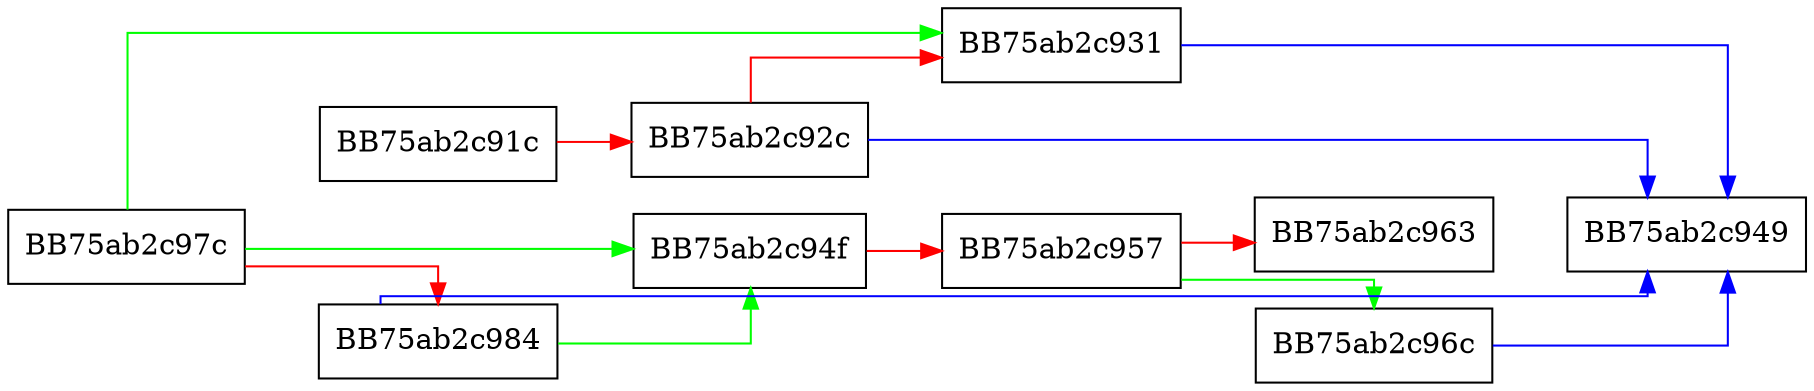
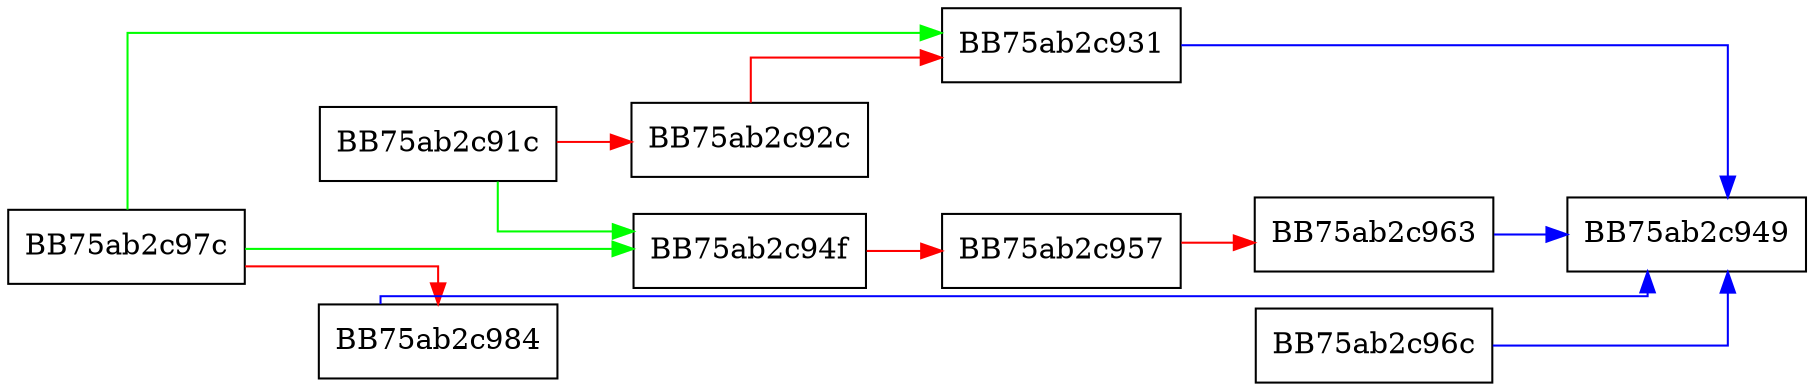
(1276, 140) -> (1520, 234)
(1282, 280) -> none
(672, 344) -> (530, 231)
